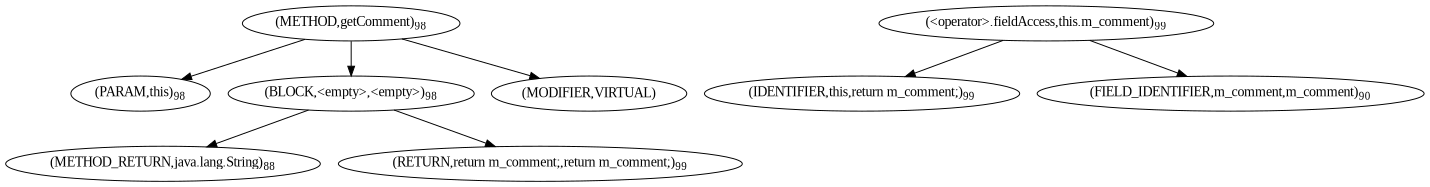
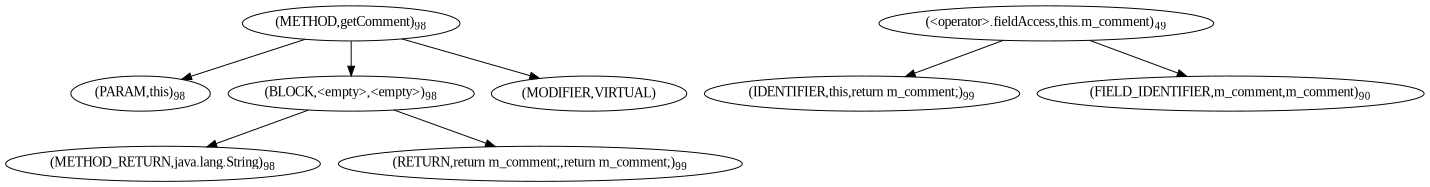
(1161, 22) -> (1161, 22)
(270, 162) -> (270, 162)
